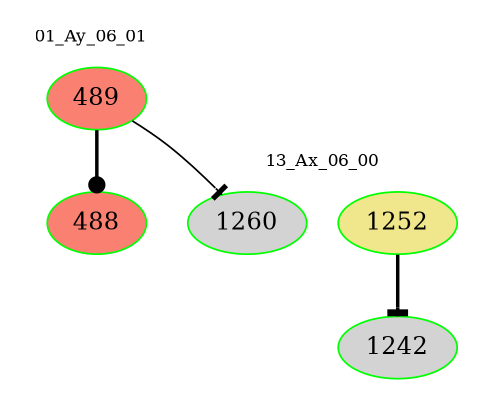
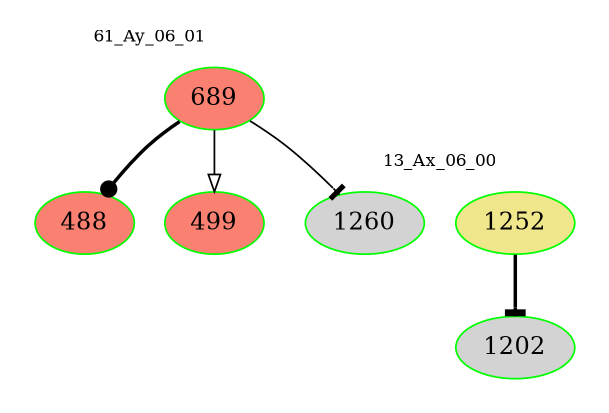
(91, 37) -> (150, 37)
(97, 99) -> (214, 99)
none -> (214, 223)
(398, 348) -> (515, 348)
